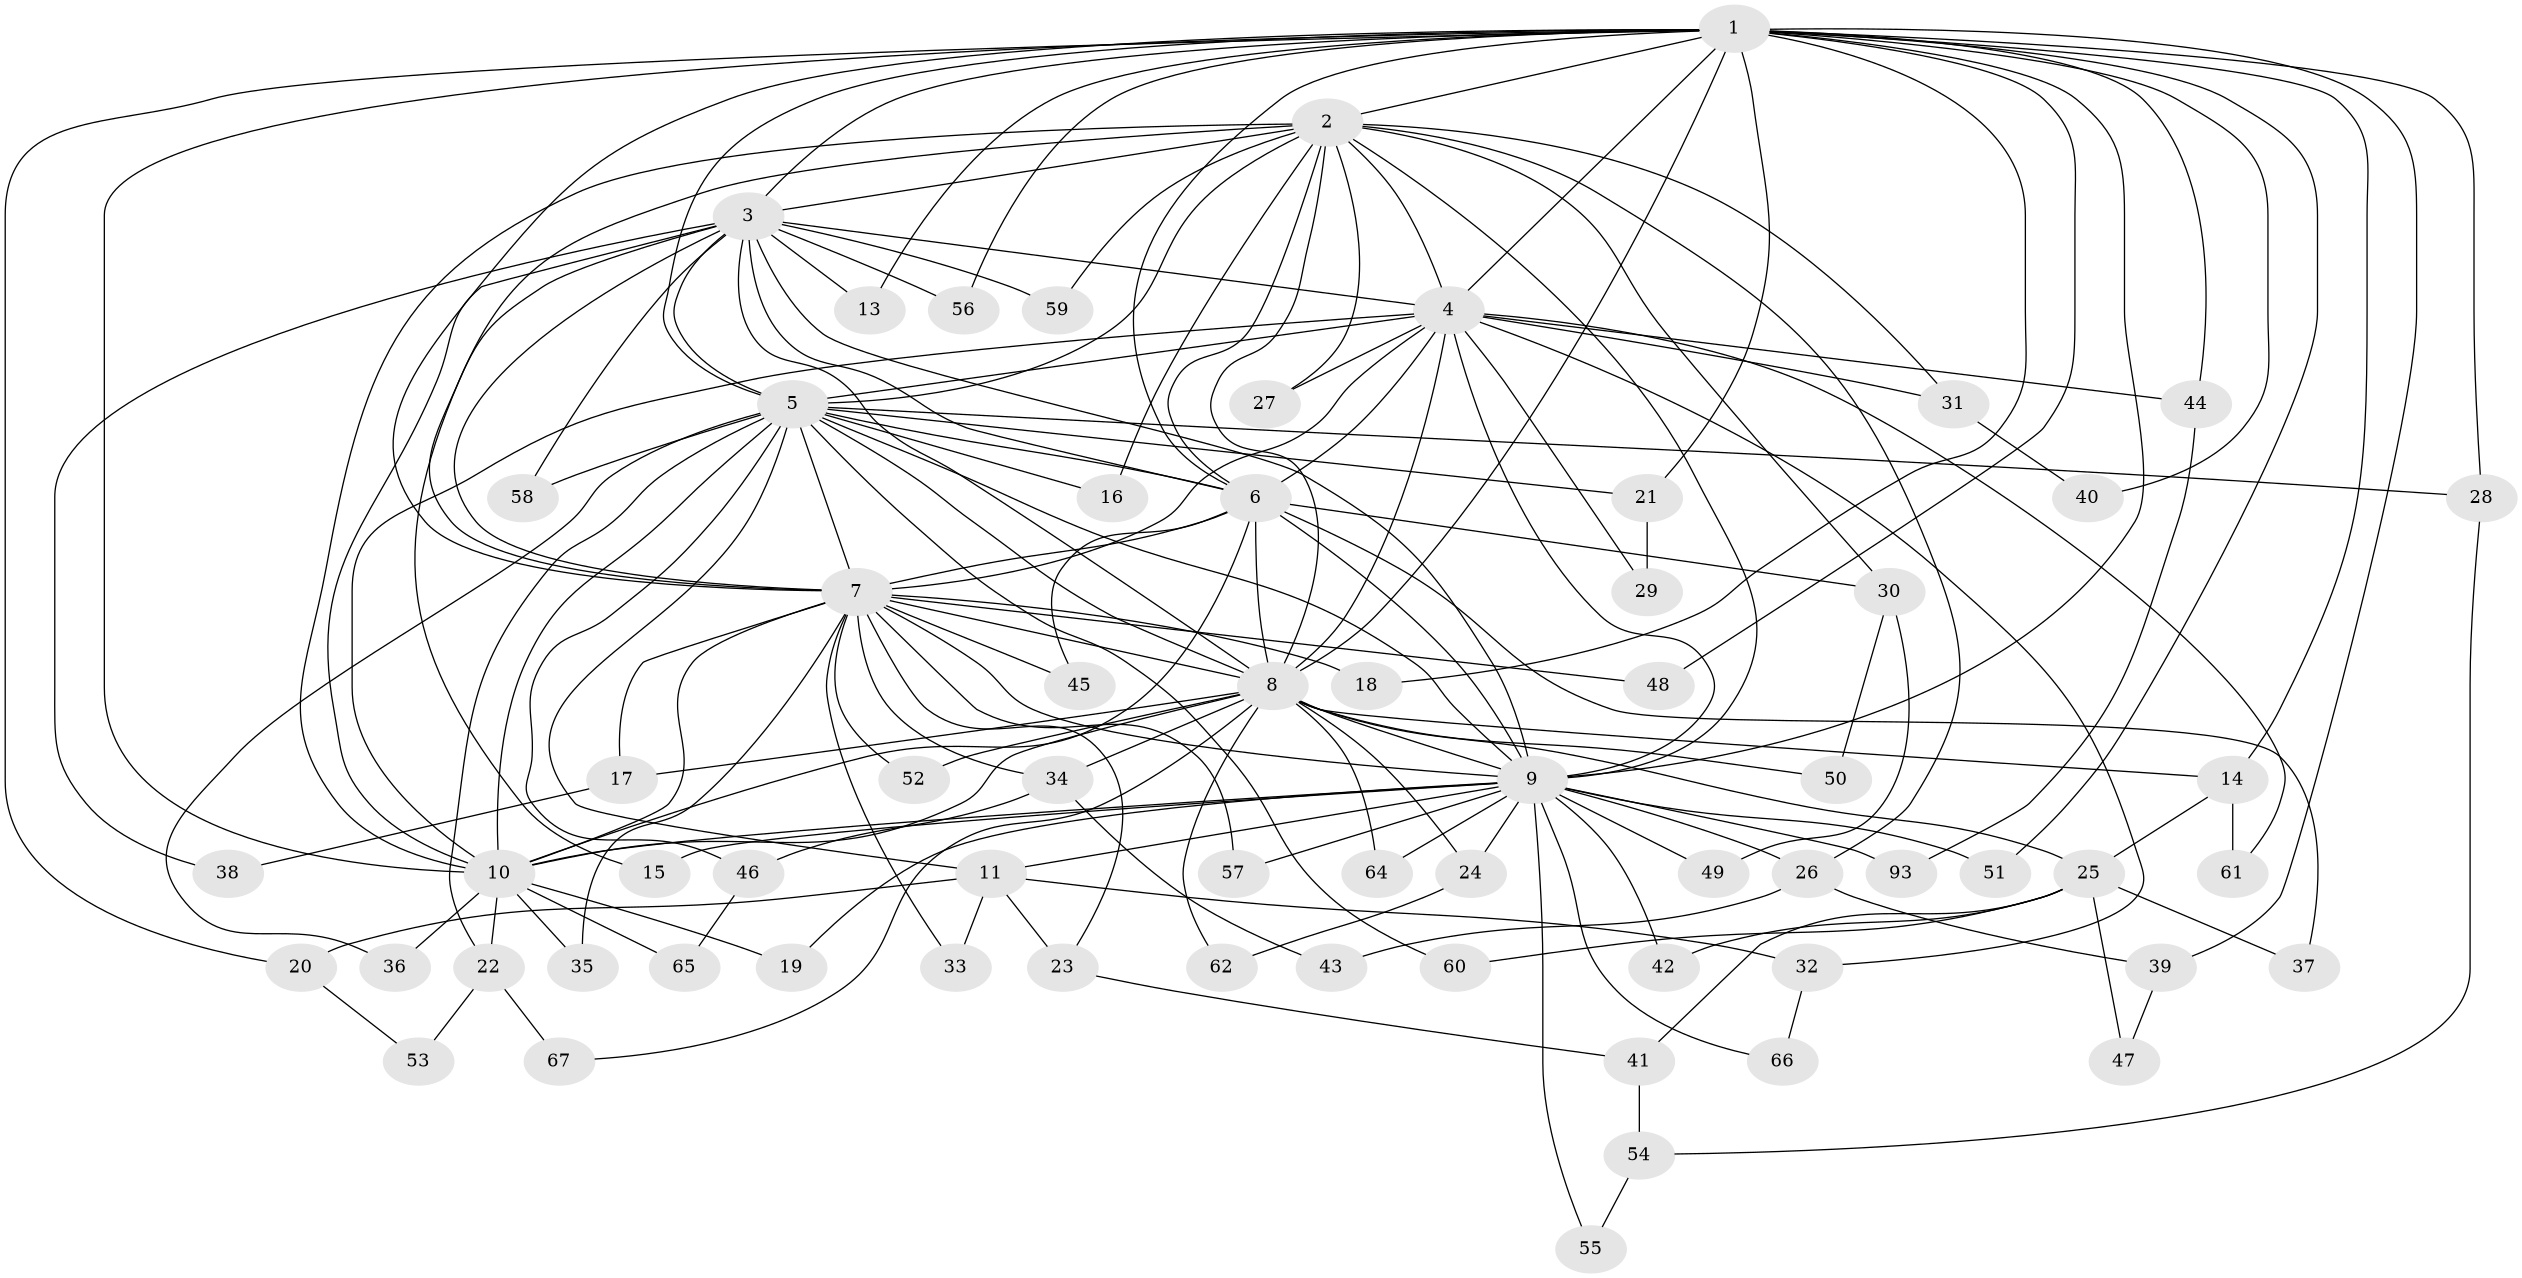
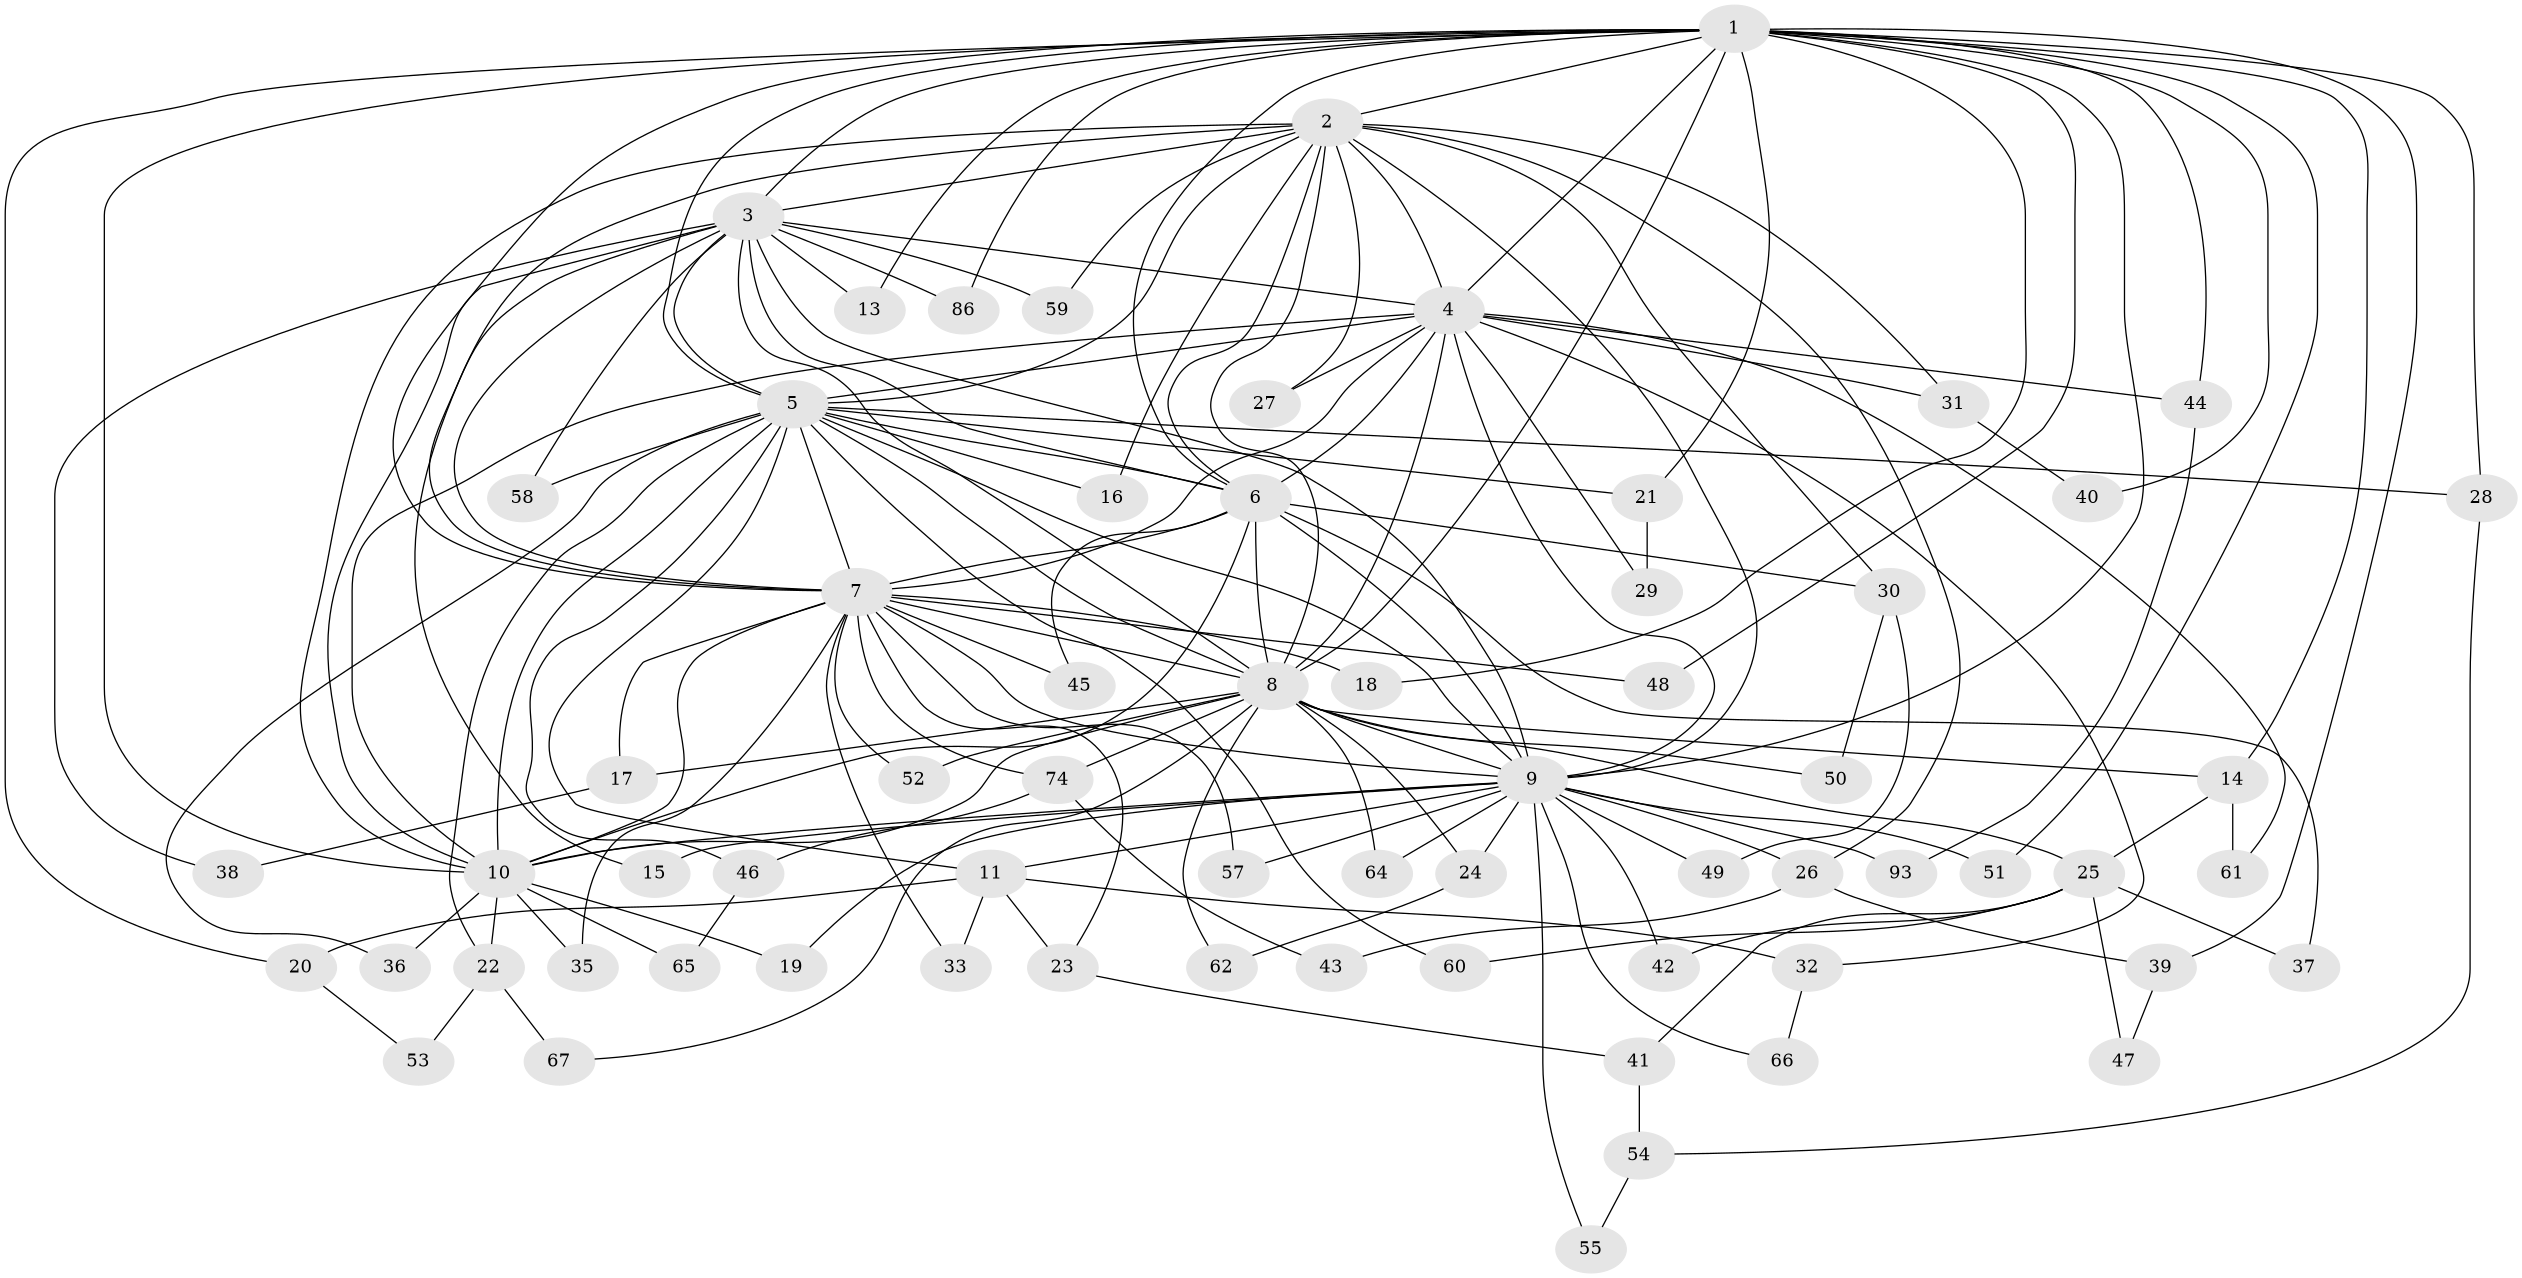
(964, 310) -> (964, 310)
(1058, 780) -> (1058, 780)
